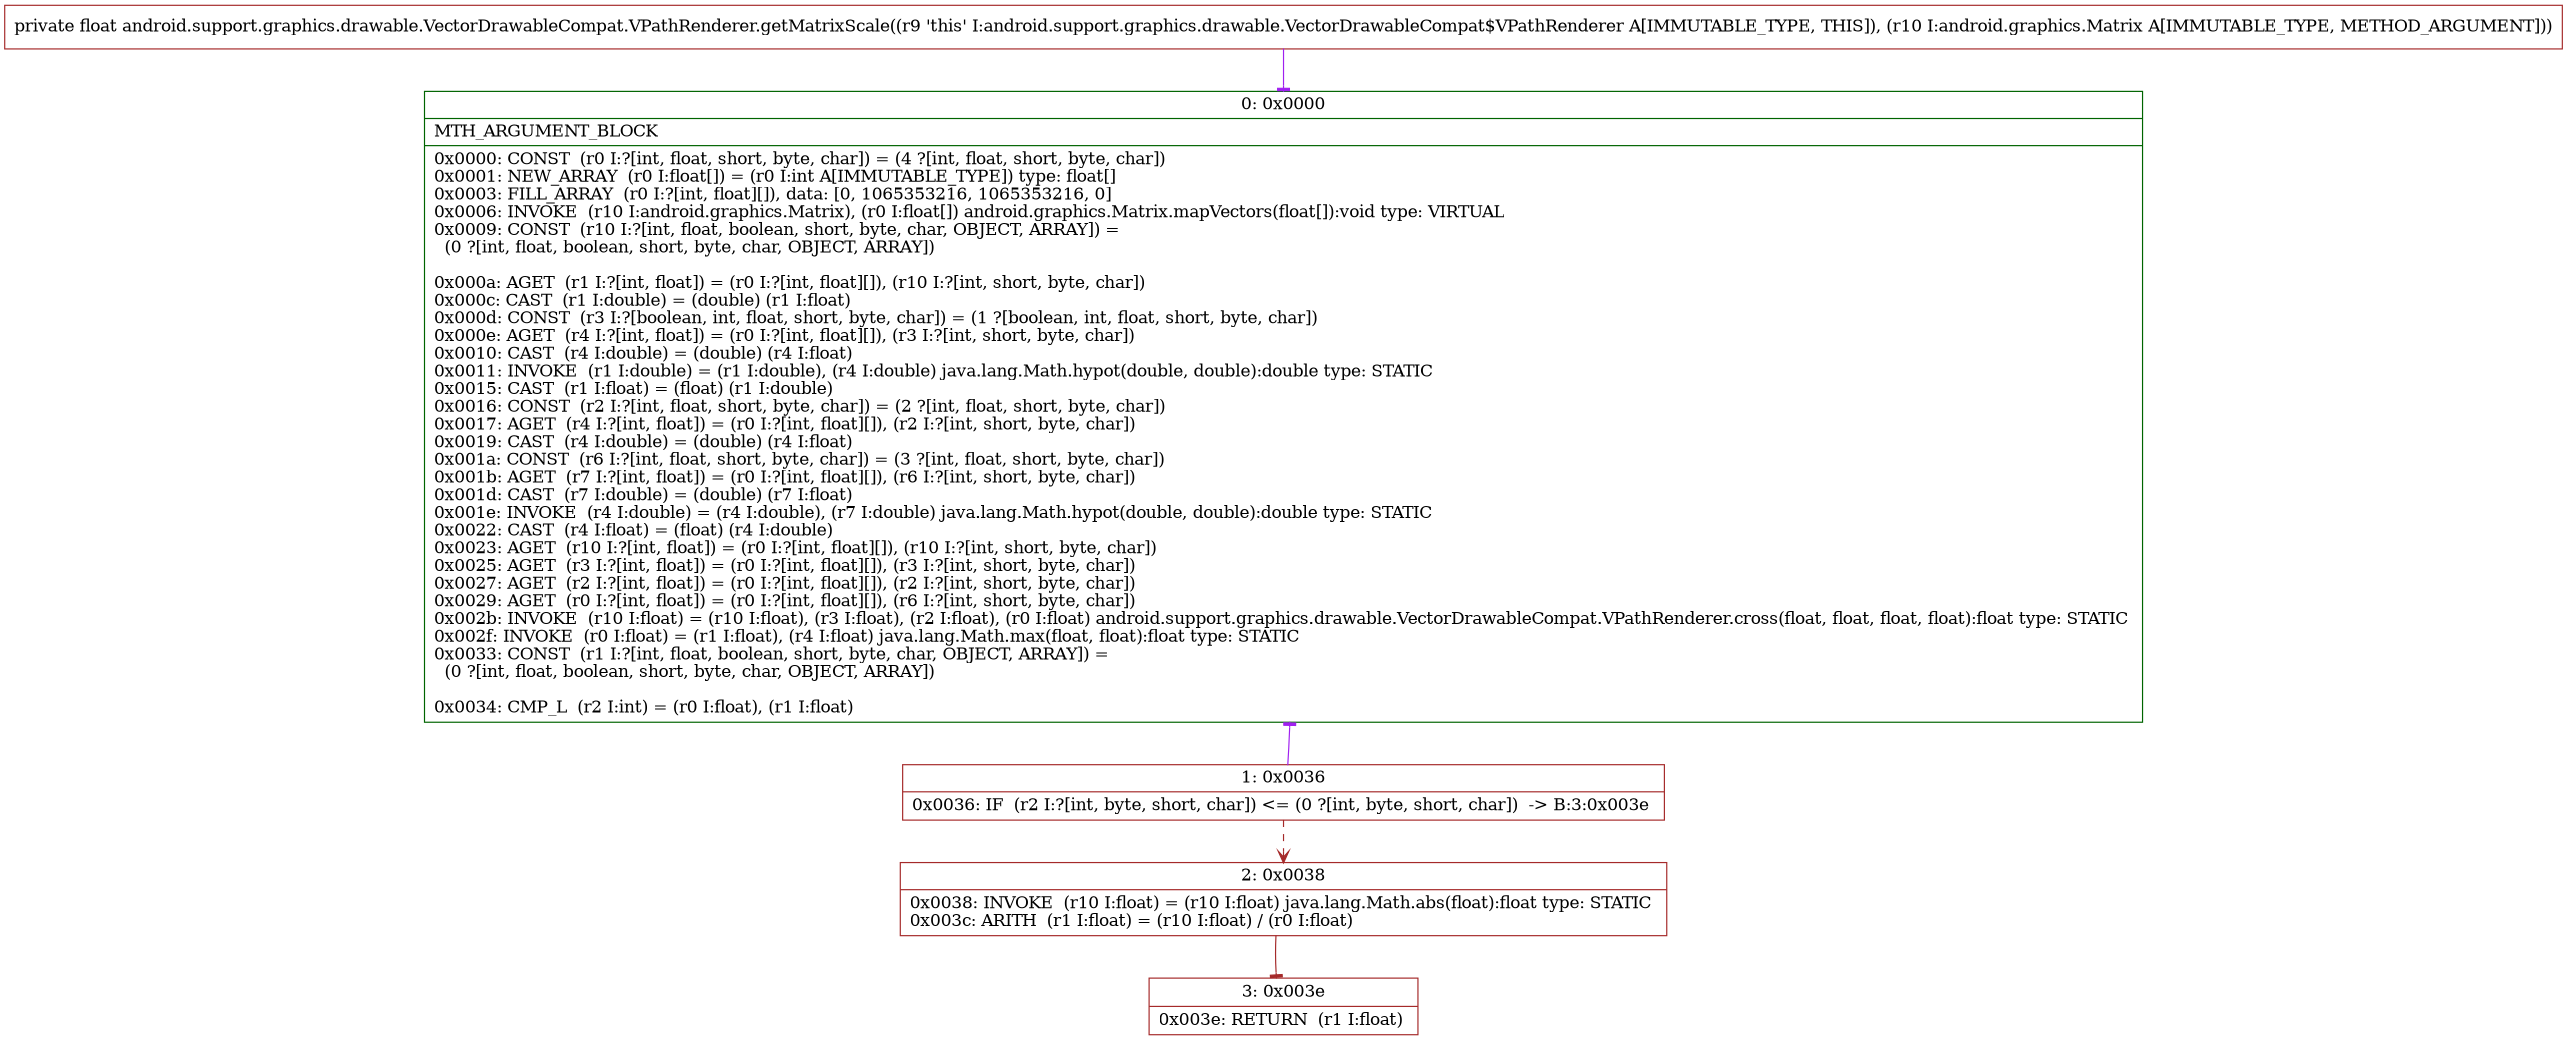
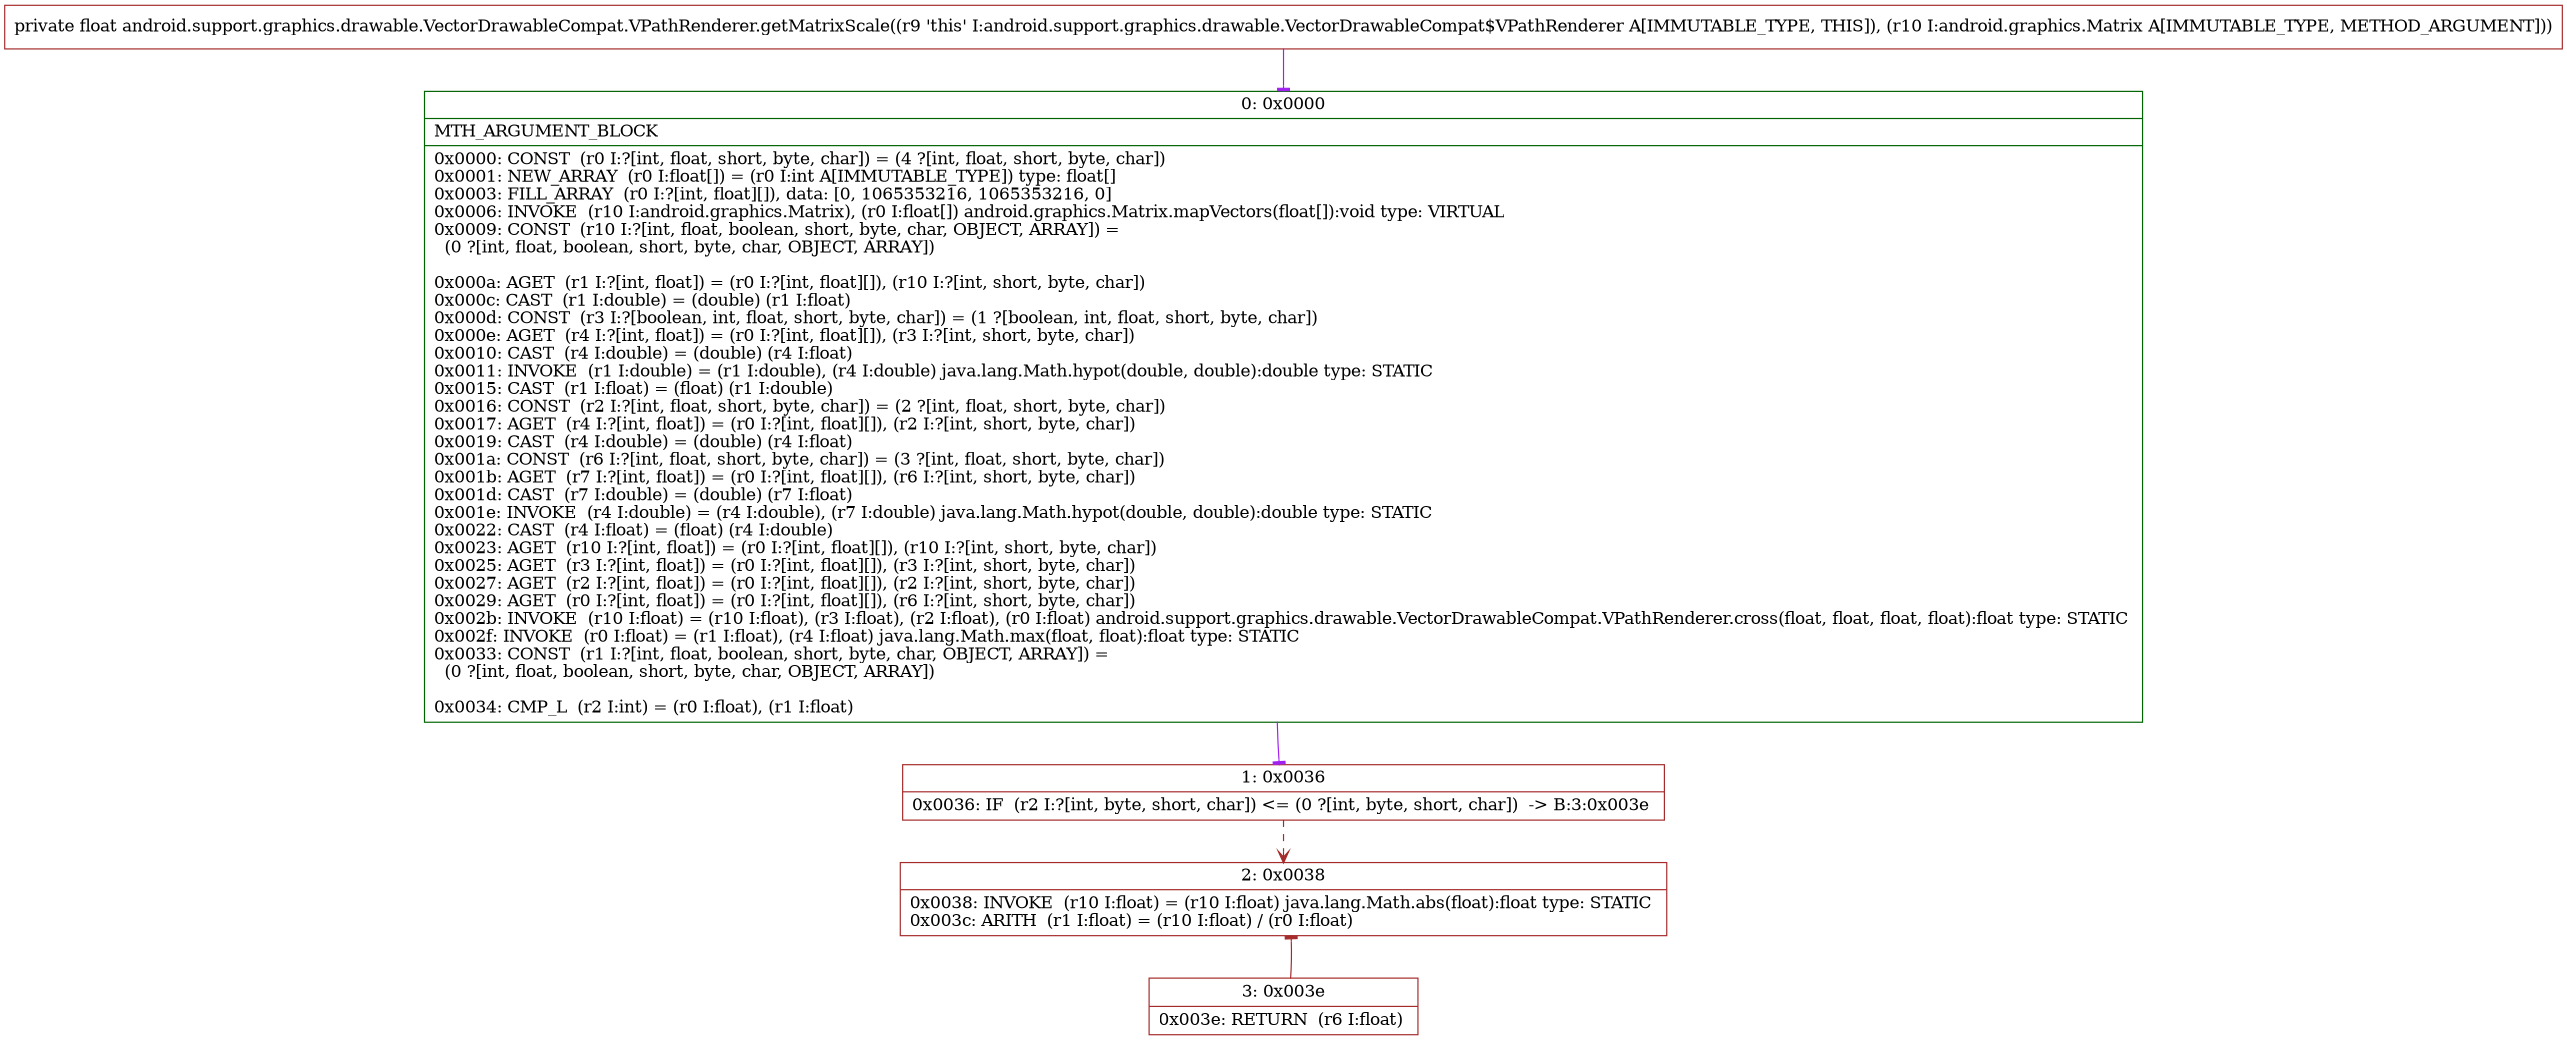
(1289, 746) -> (1278, 741)
(1276, 954) -> (1291, 960)
(1284, 1020) -> (1284, 1020)
